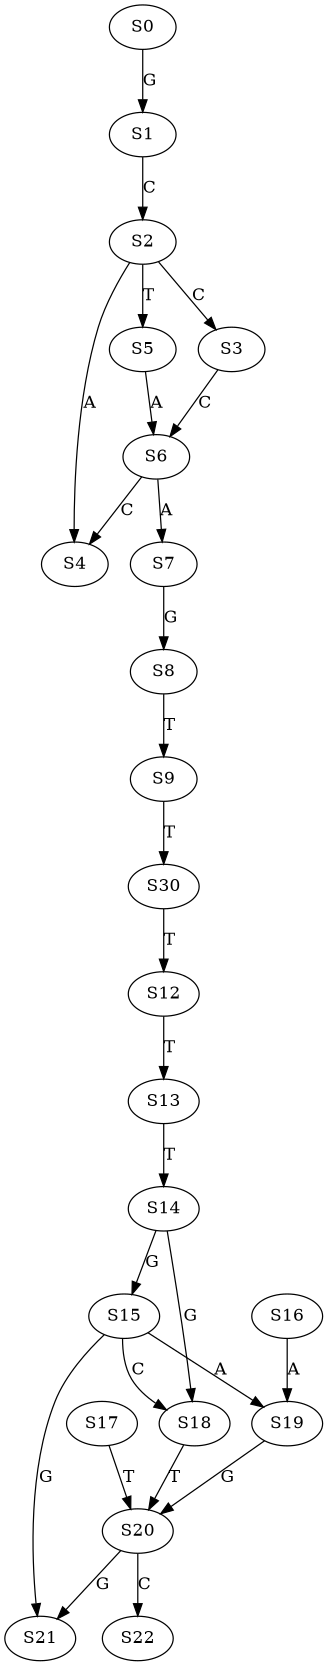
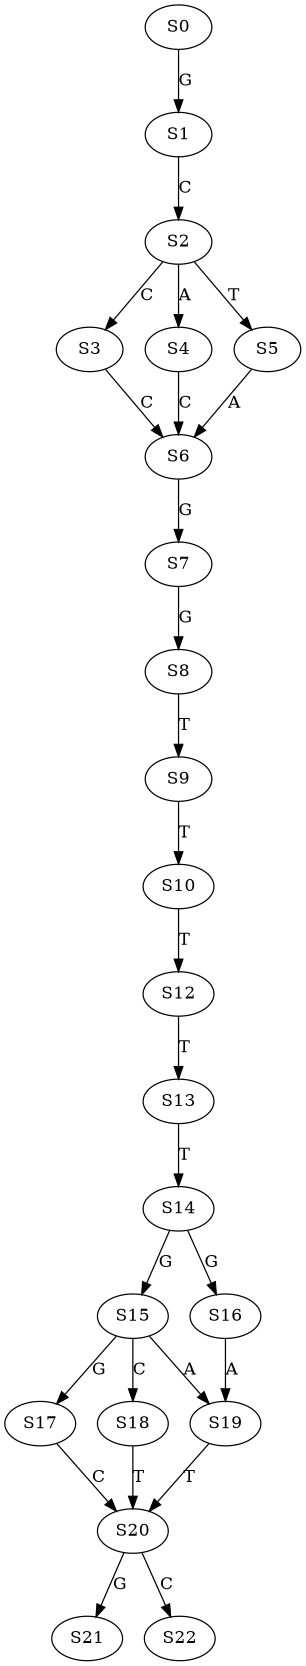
(120, 505) -> (179, 397)
(166, 511) -> (186, 511)
(164, 887) -> (179, 887)
(180, 1310) -> (199, 1257)
(39, 1460) -> (91, 1365)
(129, 1477) -> (99, 1477)
(228, 1477) -> (190, 1477)
